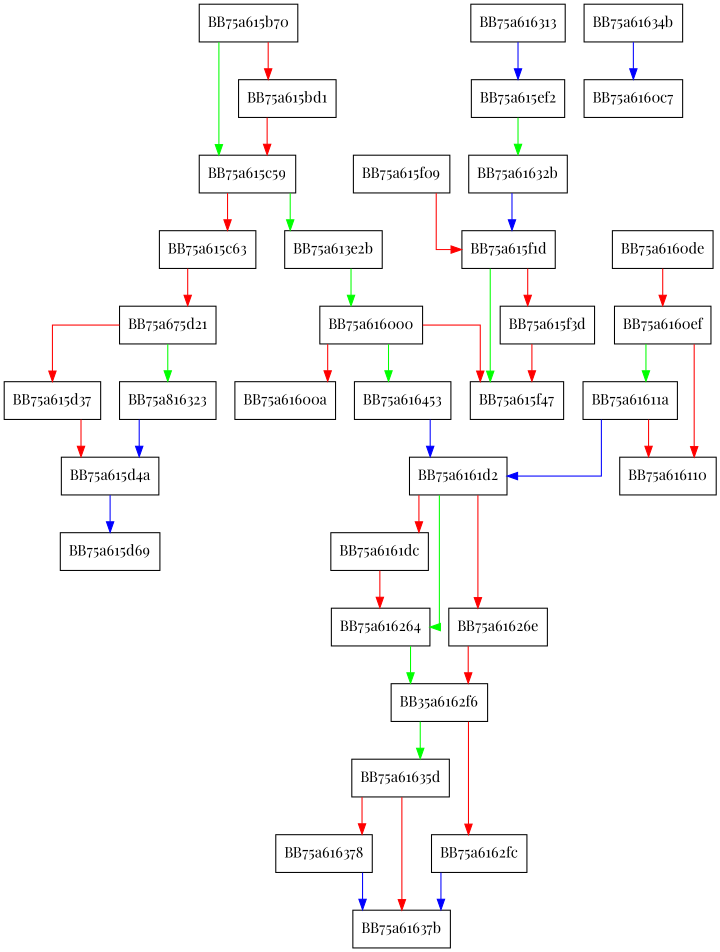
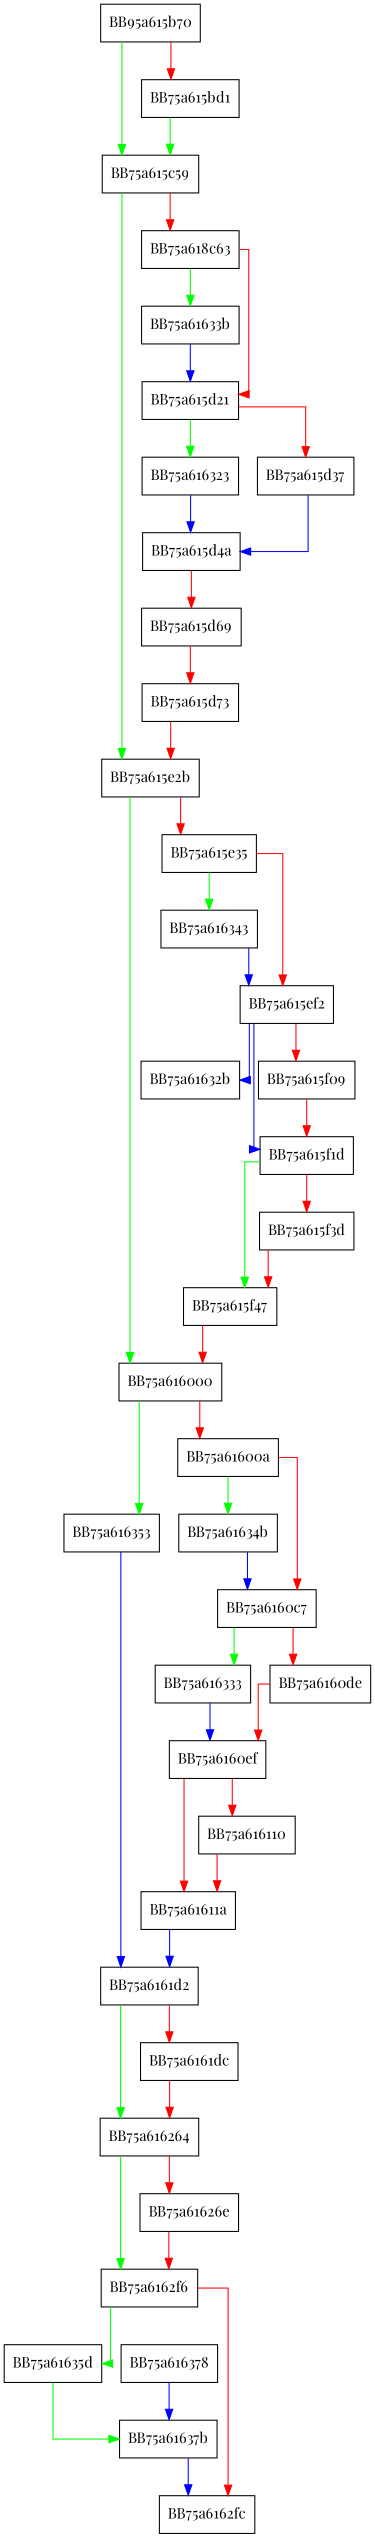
(249, 23) -> (150, 23)
(518, 23) -> (209, 929)
(267, 131) -> (170, 131)
(518, 131) -> (249, 1052)
(512, 206) -> (254, 1087)
(208, 250) -> (190, 250)
(333, 250) -> (150, 778)
(168, 325) -> (190, 401)
none -> (190, 325)
(475, 325) -> (203, 1339)
(646, 357) -> (184, 1830)
(168, 401) -> (190, 476)
(403, 401) -> (112, 1533)
(81, 433) -> (308, 552)
(649, 433) -> (217, 1867)
(110, 508) -> (191, 584)
(478, 546) -> (169, 2169)
none -> (190, 703)
(439, 703) -> (149, 2288)
(362, 810) -> none
(402, 848) -> (53, 2439)
none -> (209, 854)
(441, 886) -> (188, 2471)
none -> (296, 1037)
none -> (228, 1490)
none -> (297, 1509)
none -> (293, 1641)
none -> (203, 1684)
